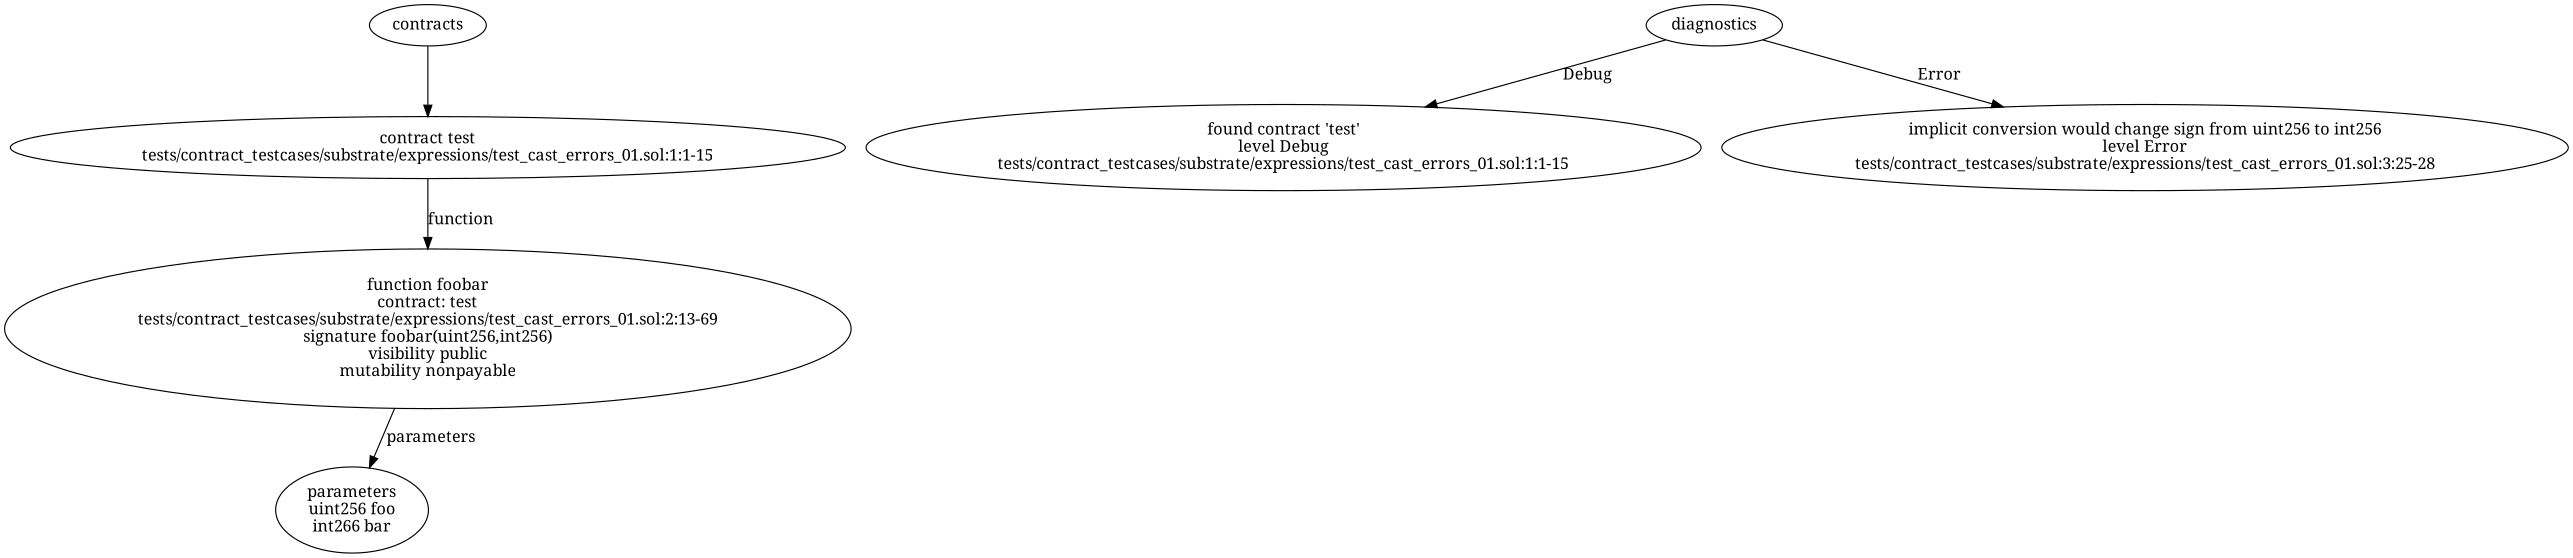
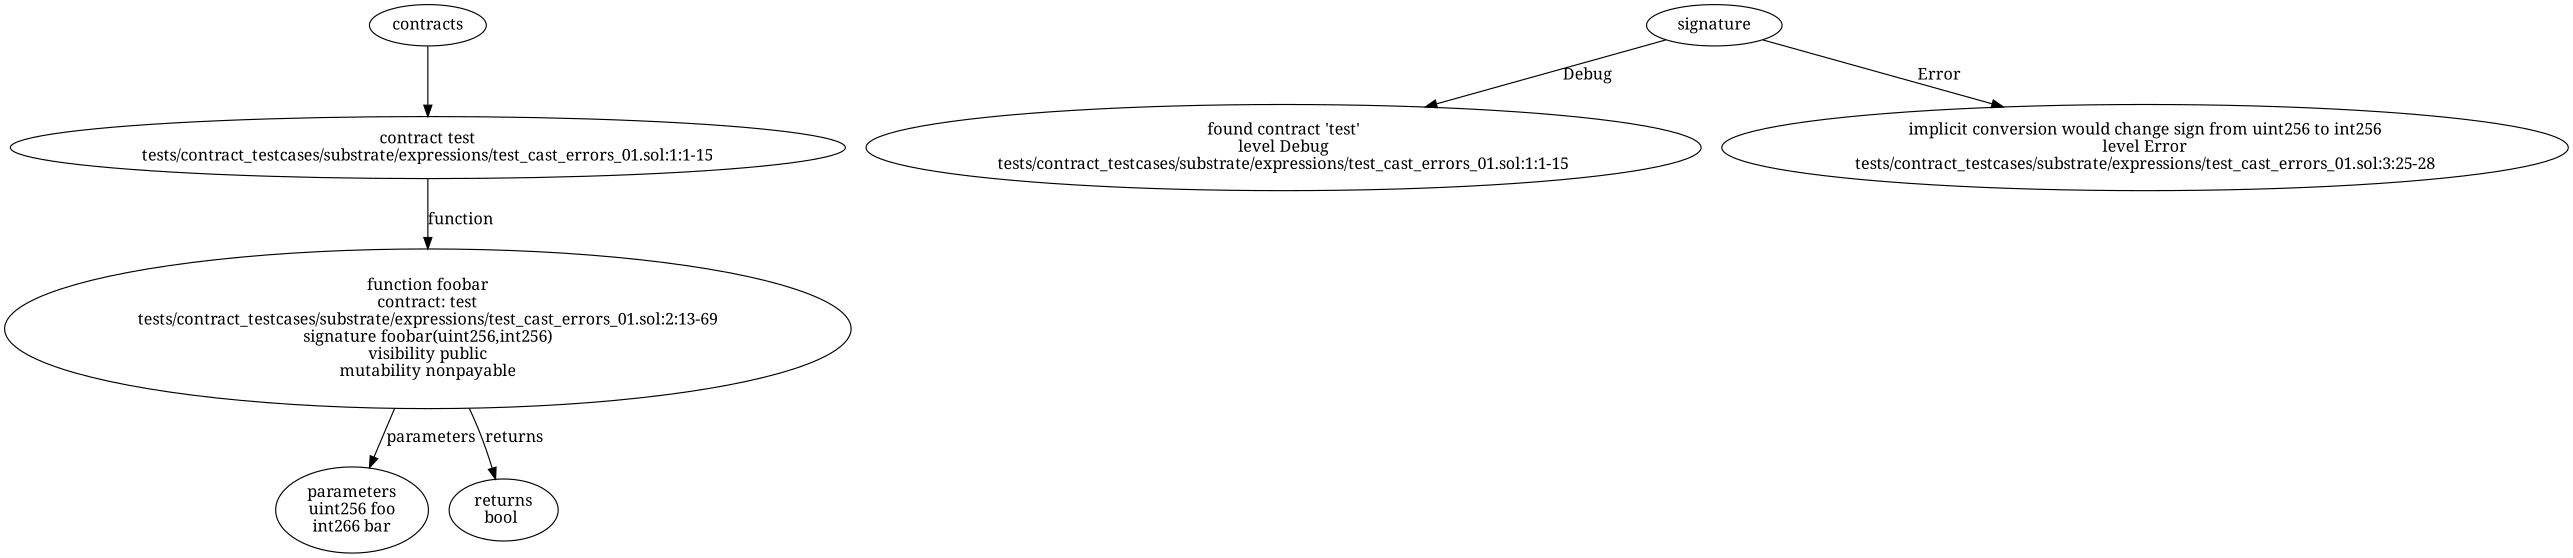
(1714, 25) -> (1714, 25)
none -> (504, 510)
